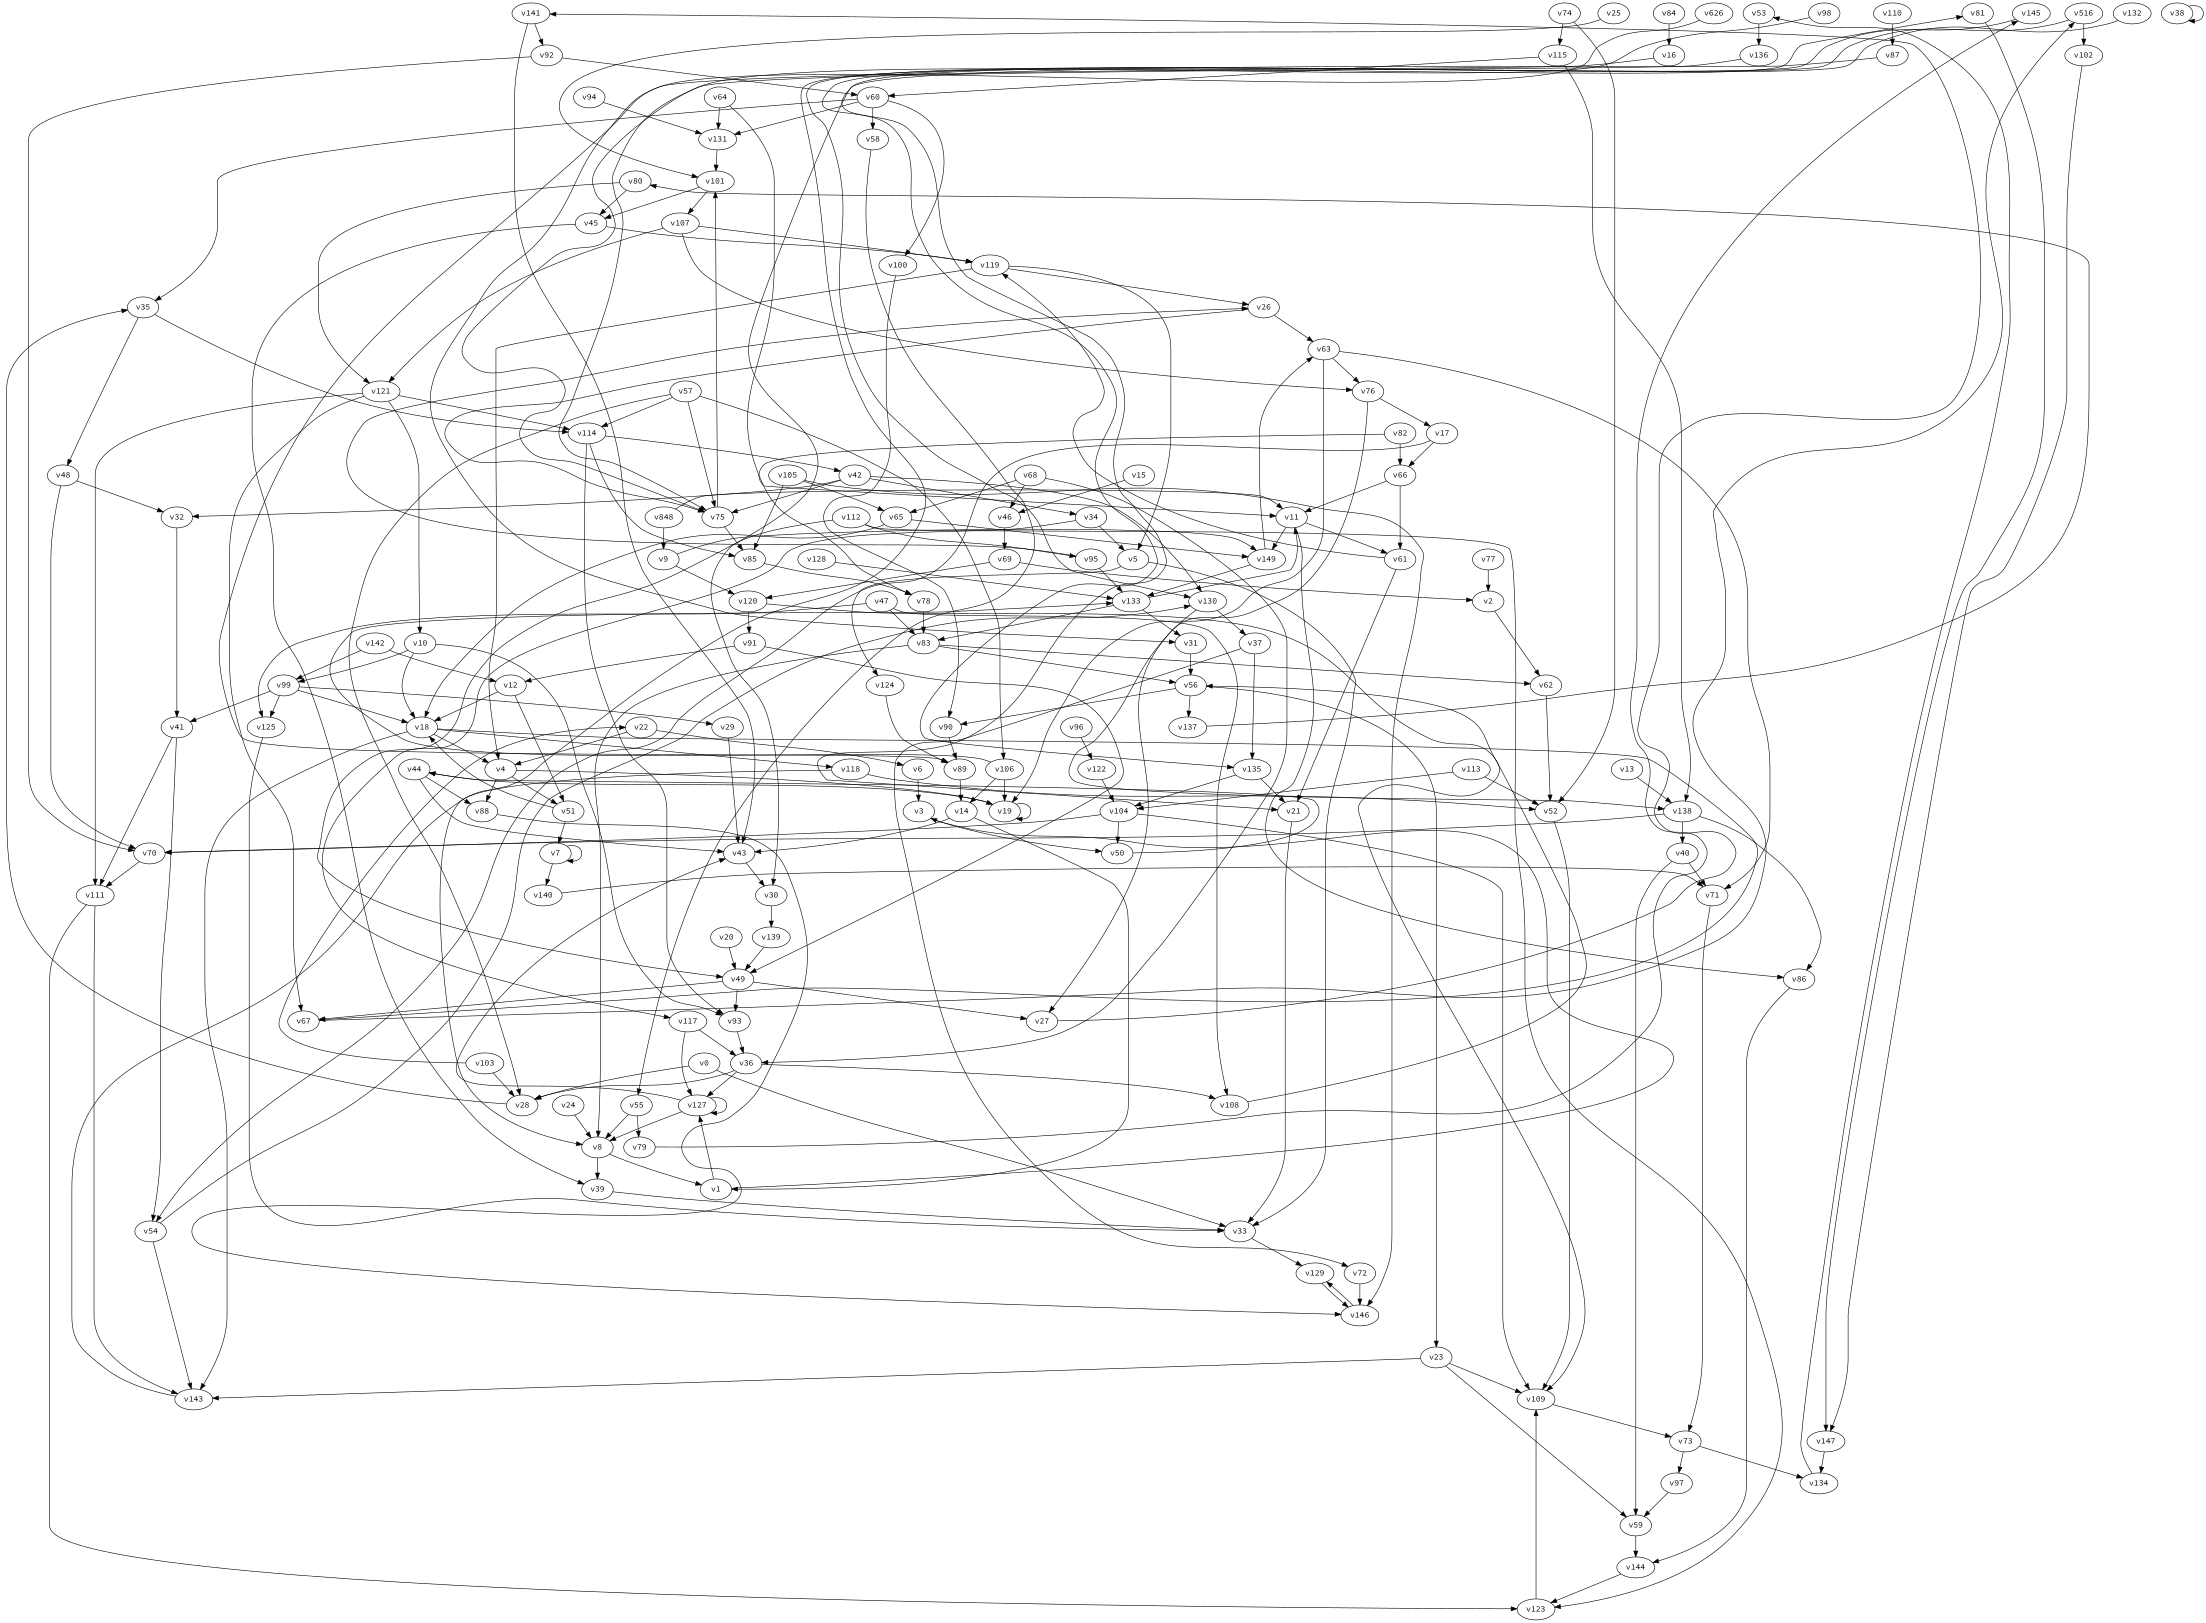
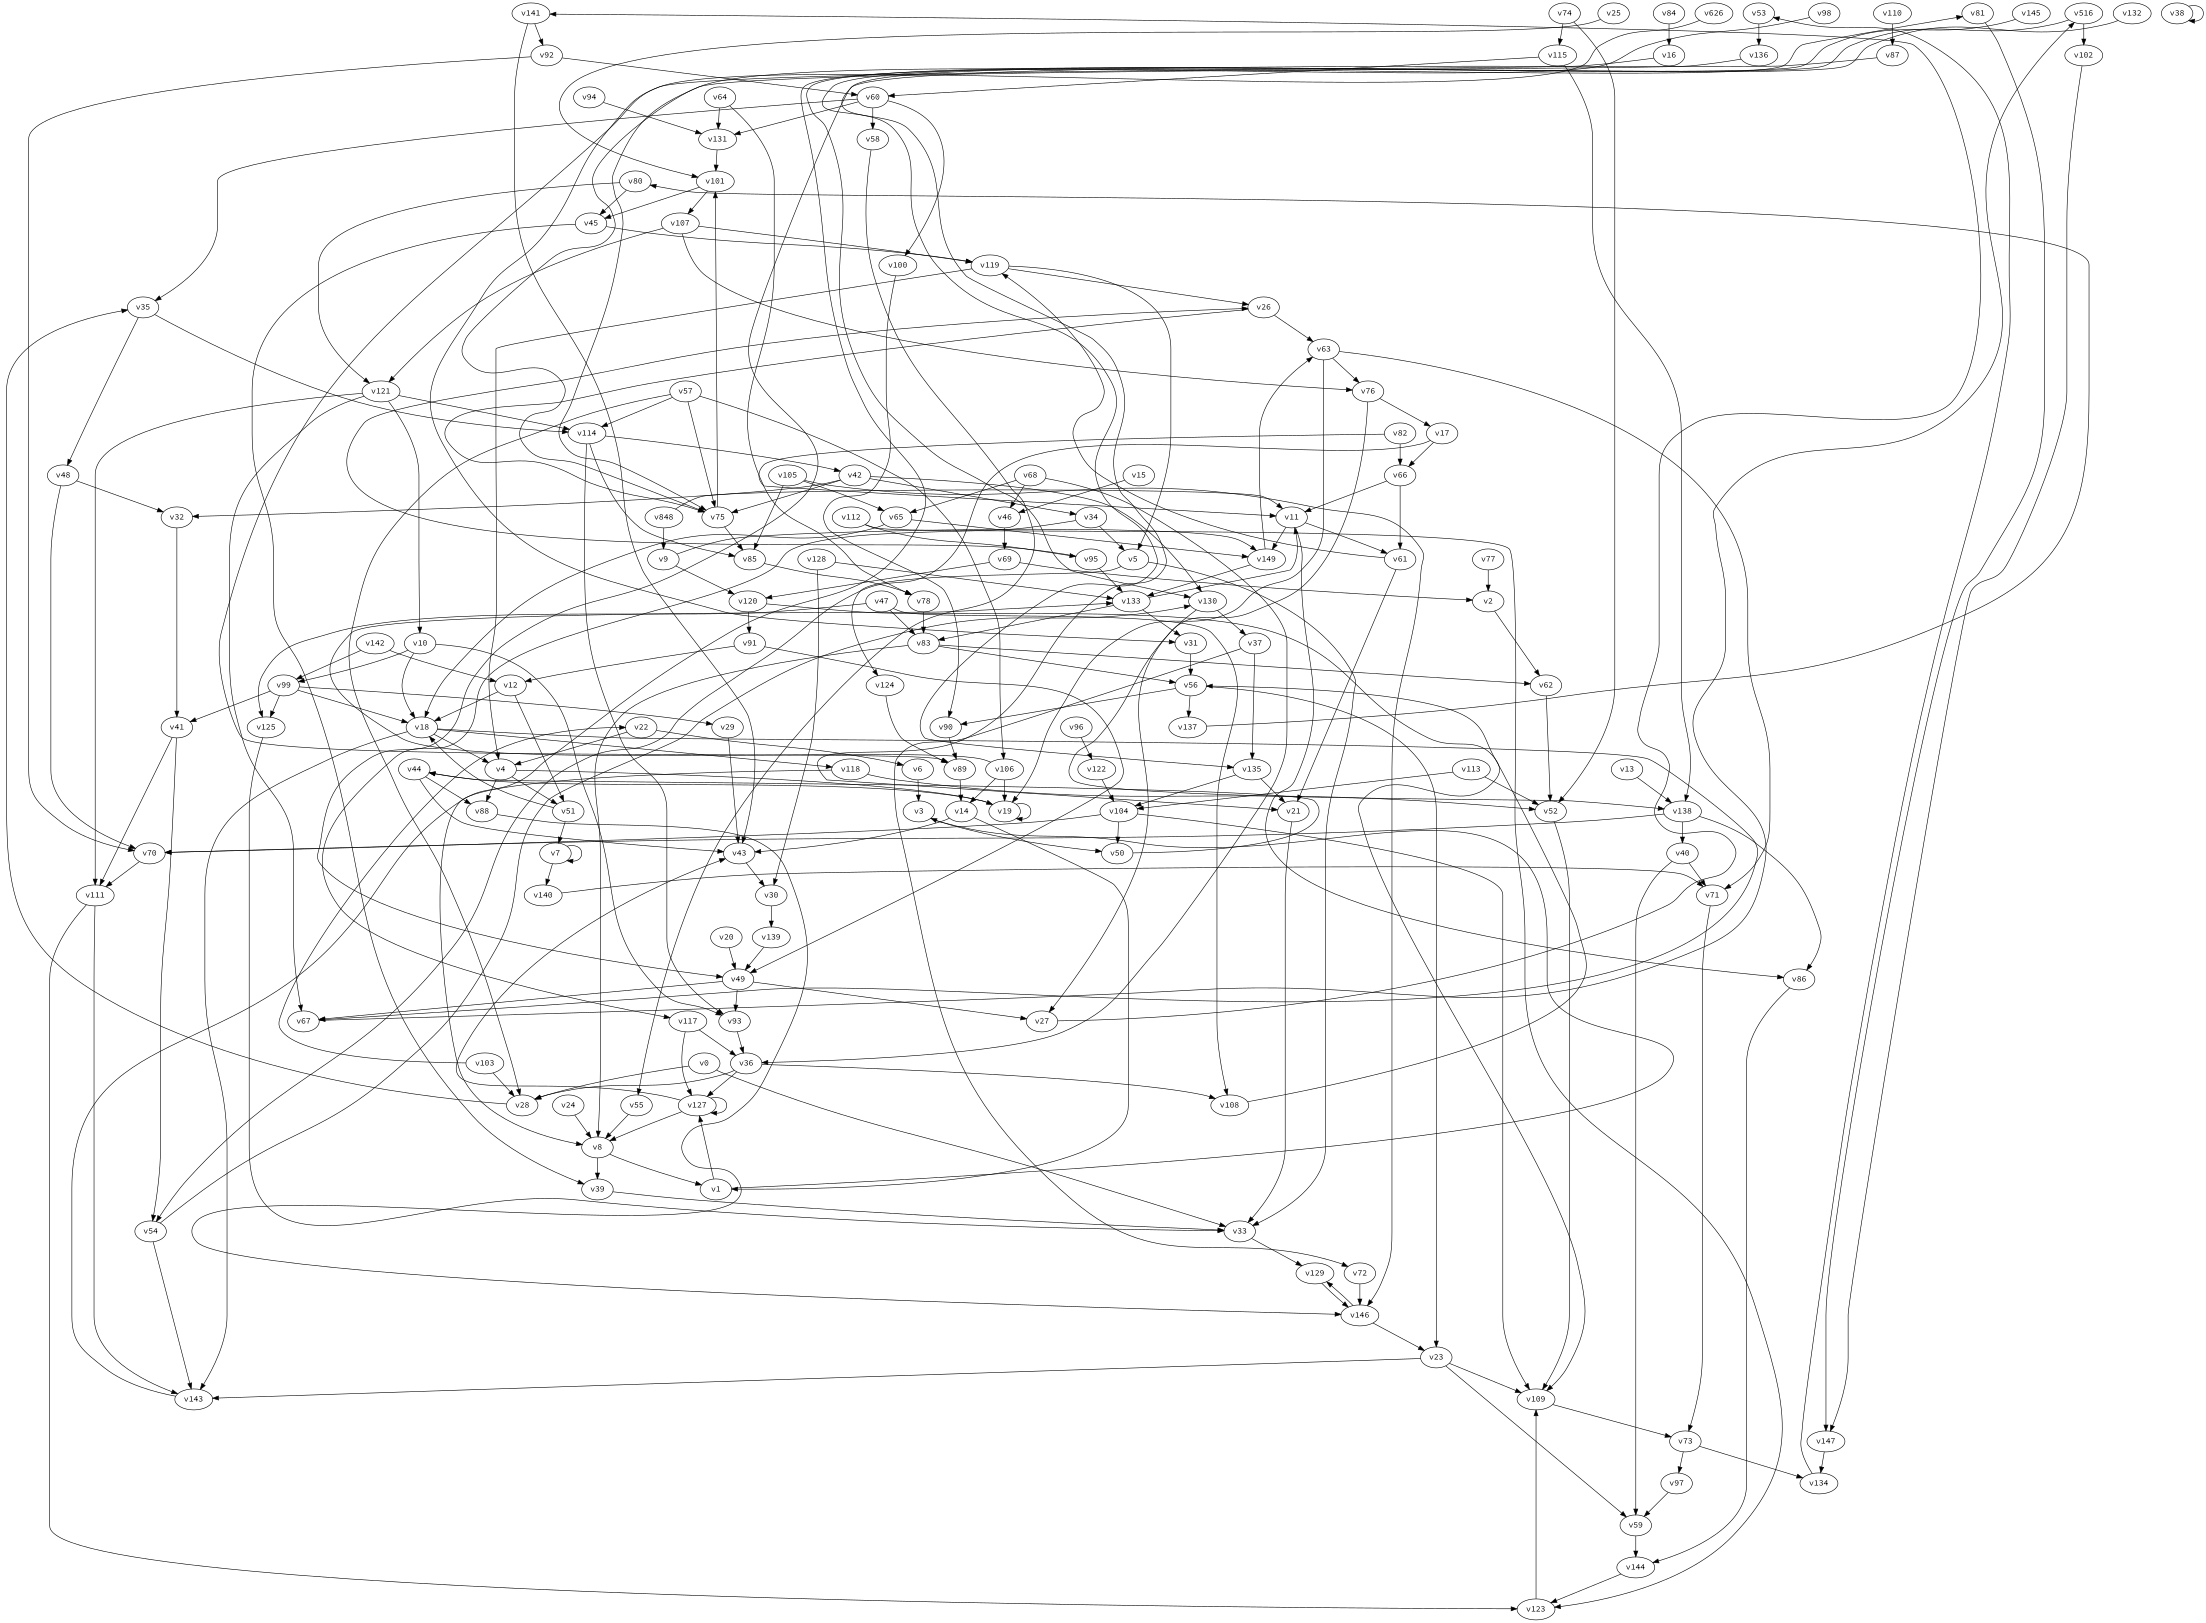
(732, 662) -> (813, 727)
(639, 1147) -> none
none -> (1396, 1335)
